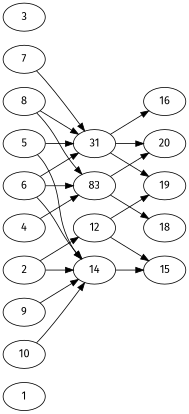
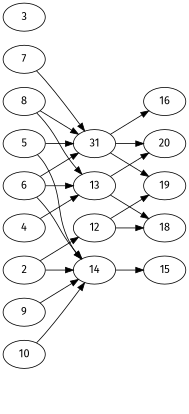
(94, 186) -> (94, 186)
(126, 247) -> (126, 228)
(24, 397) -> none
